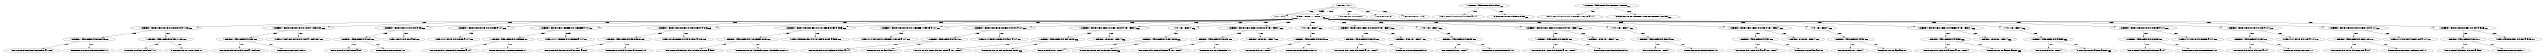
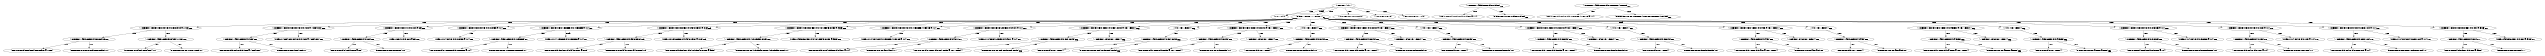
(1619, 21) -> none
